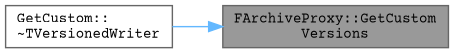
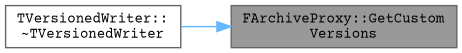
(89, 27) -> (93, 27)
